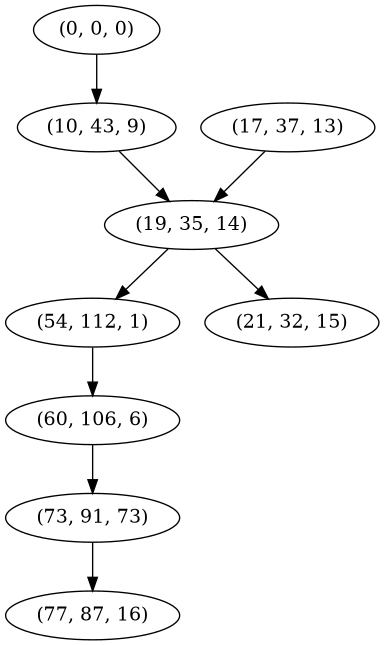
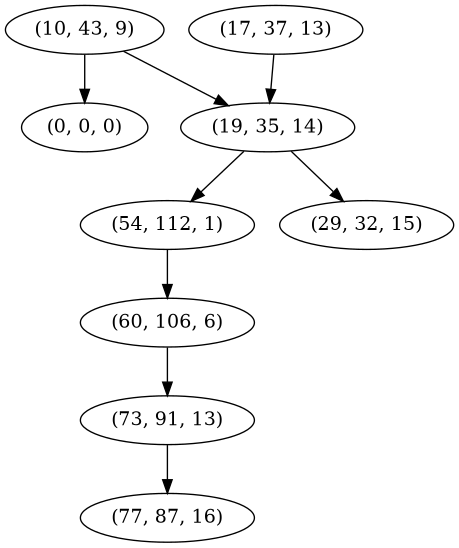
(97, 72) -> (85, 72)
(292, 323) -> (367, 225)
(93, 518) -> (167, 420)
